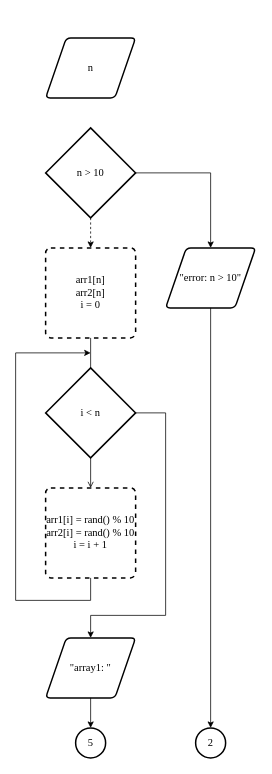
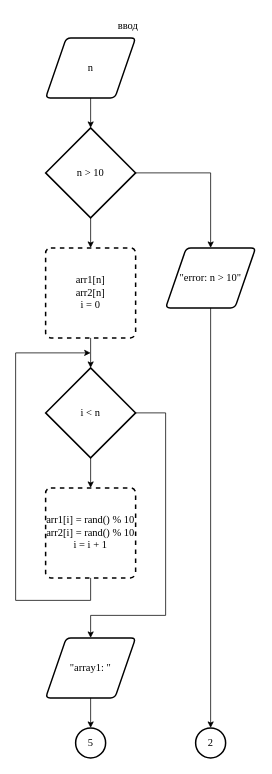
none -> (128, 27)
none -> (90, 110)
(90, 229) -> (90, 229)
(90, 363) -> (90, 361)
(90, 482) -> (90, 481)
